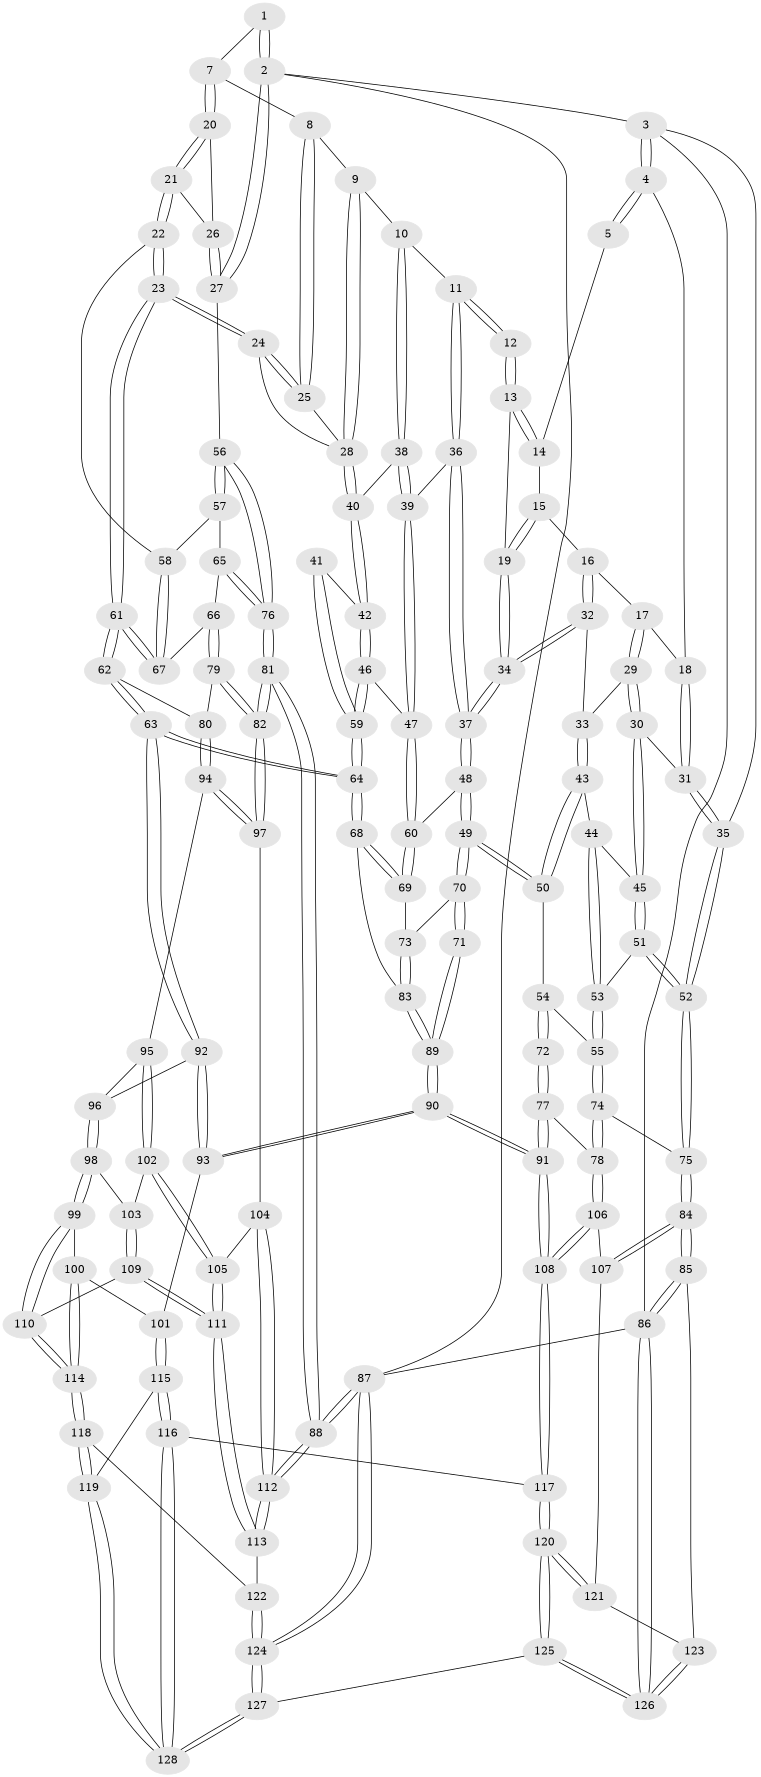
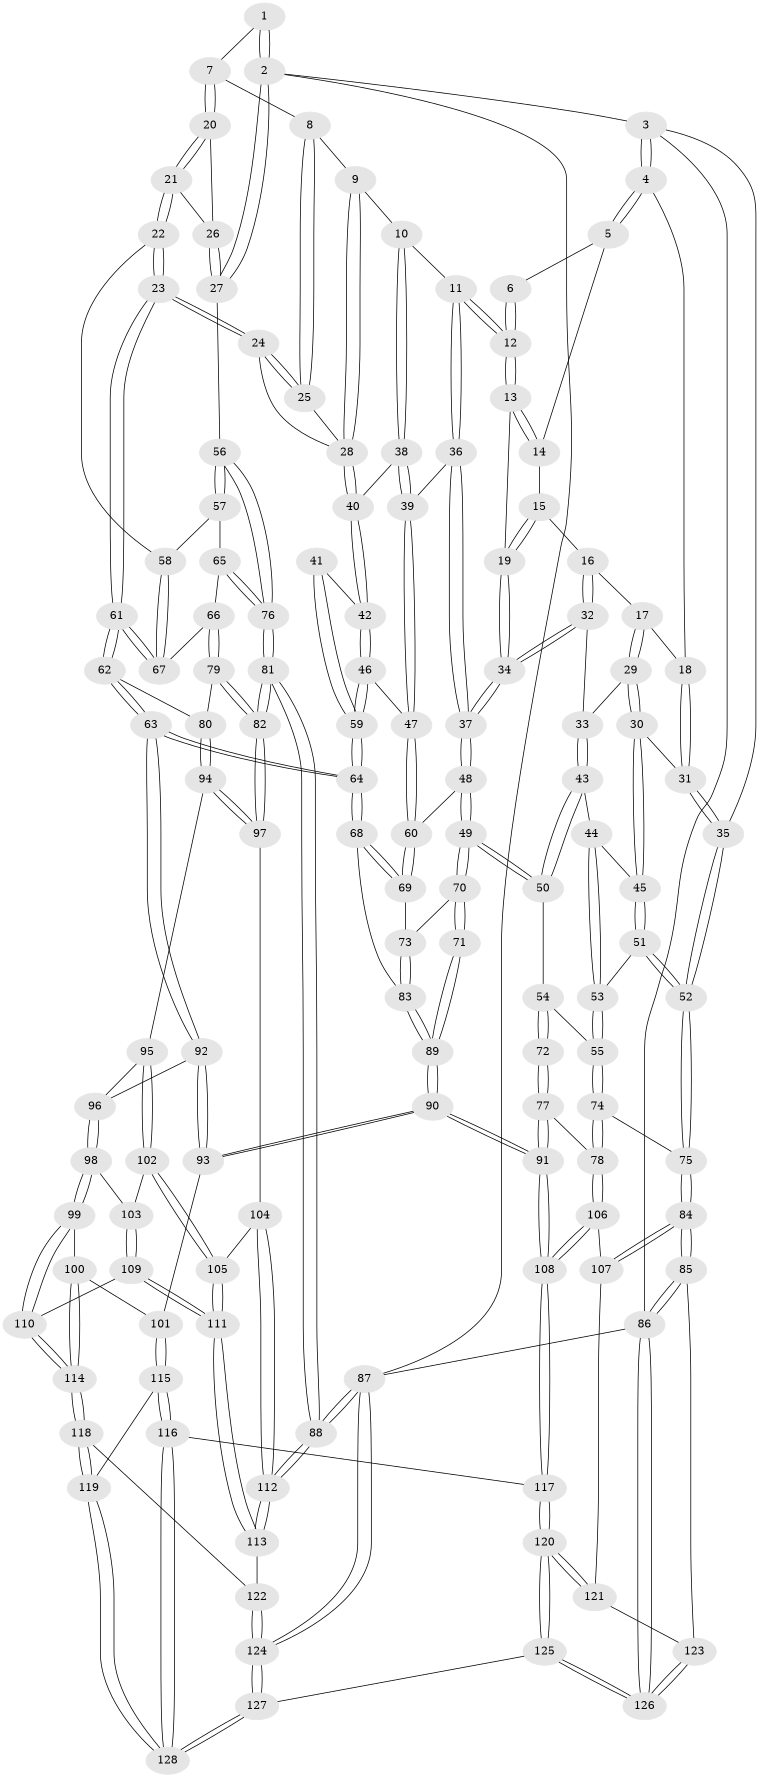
none -> (511, 289)
